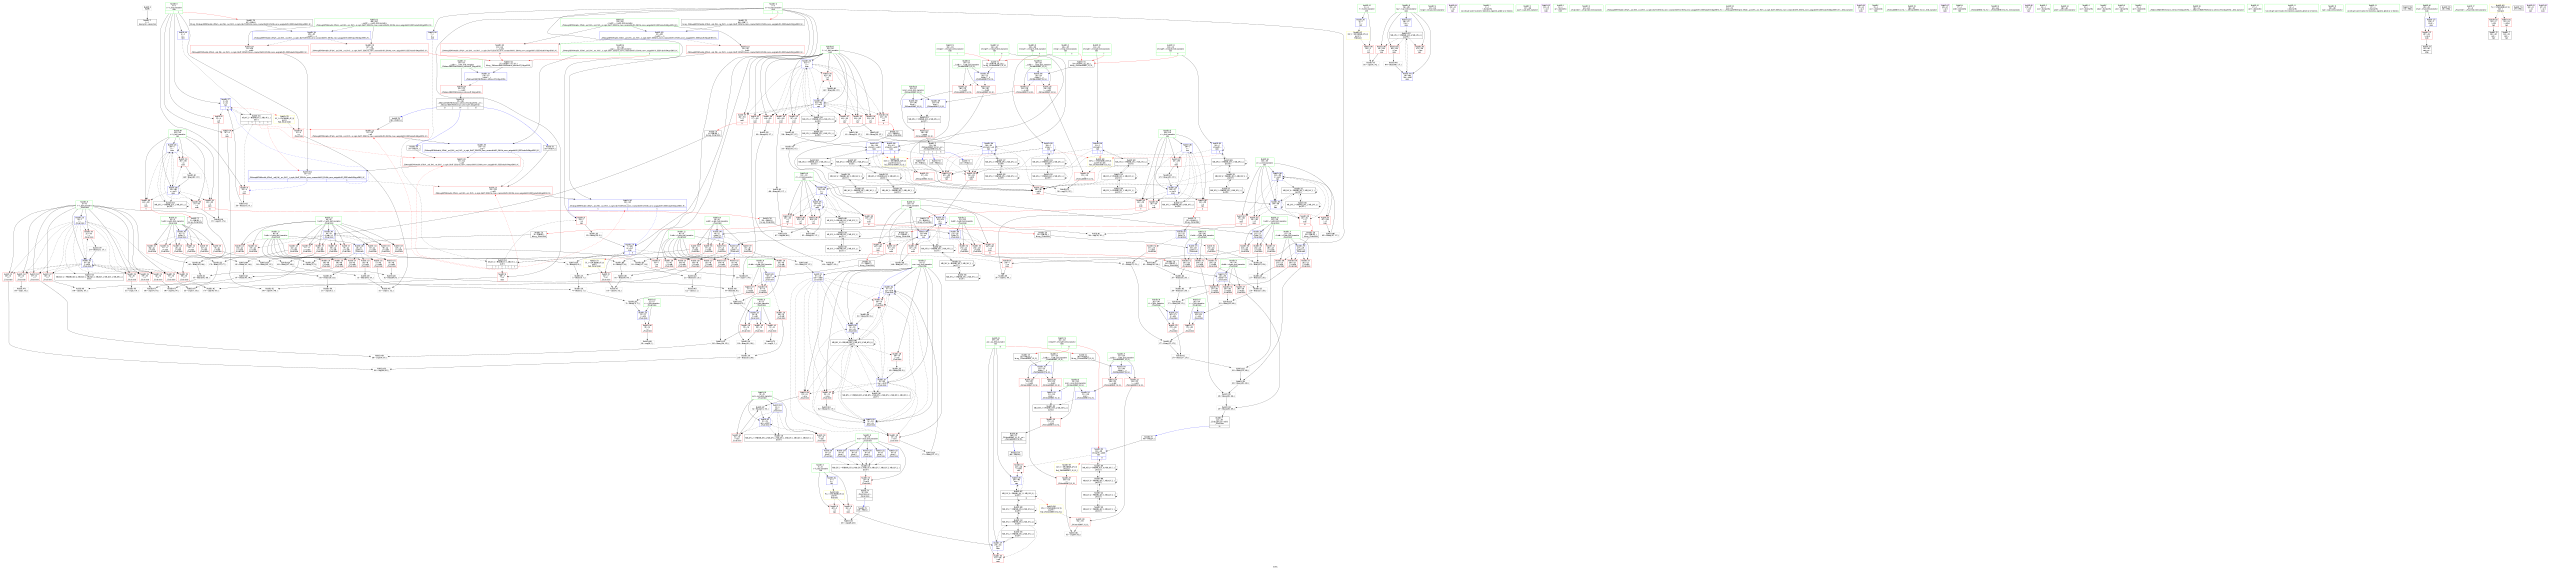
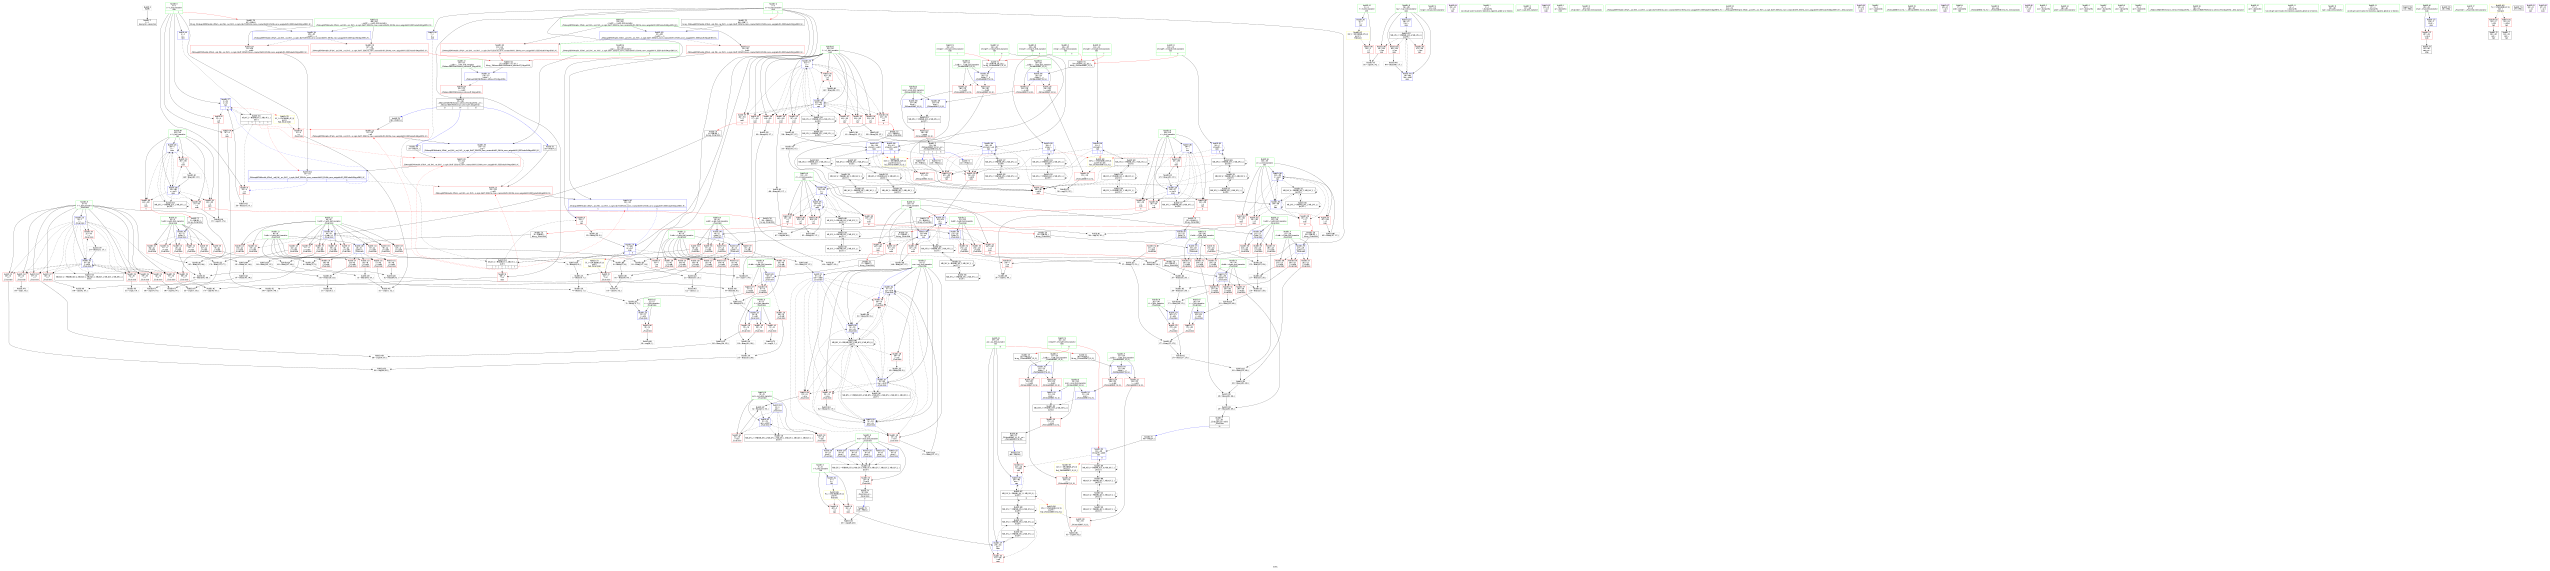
(220, 258) -> (184, 265)
(339, 264) -> none
